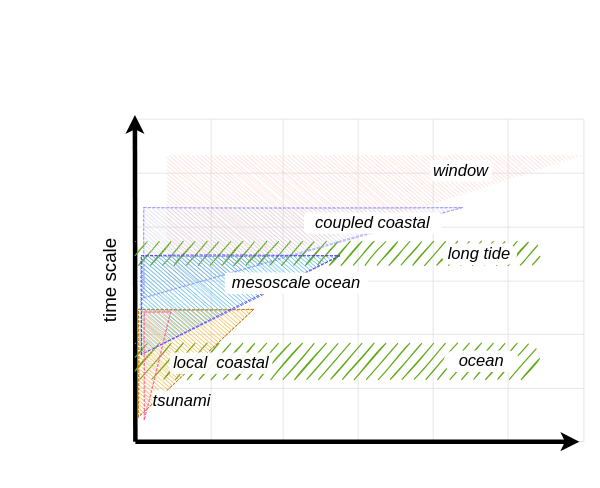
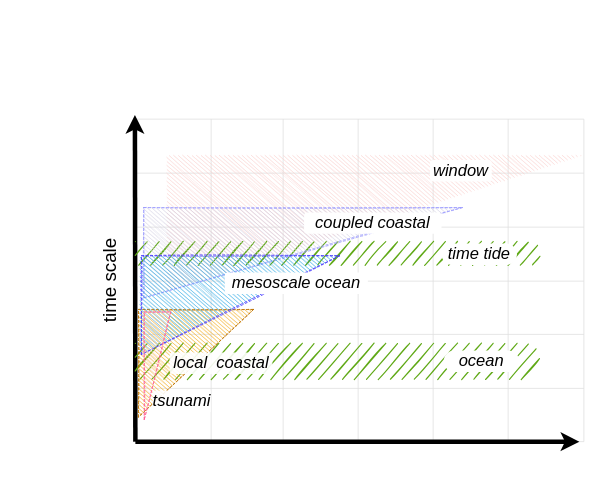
(479, 254) -> (479, 254)
